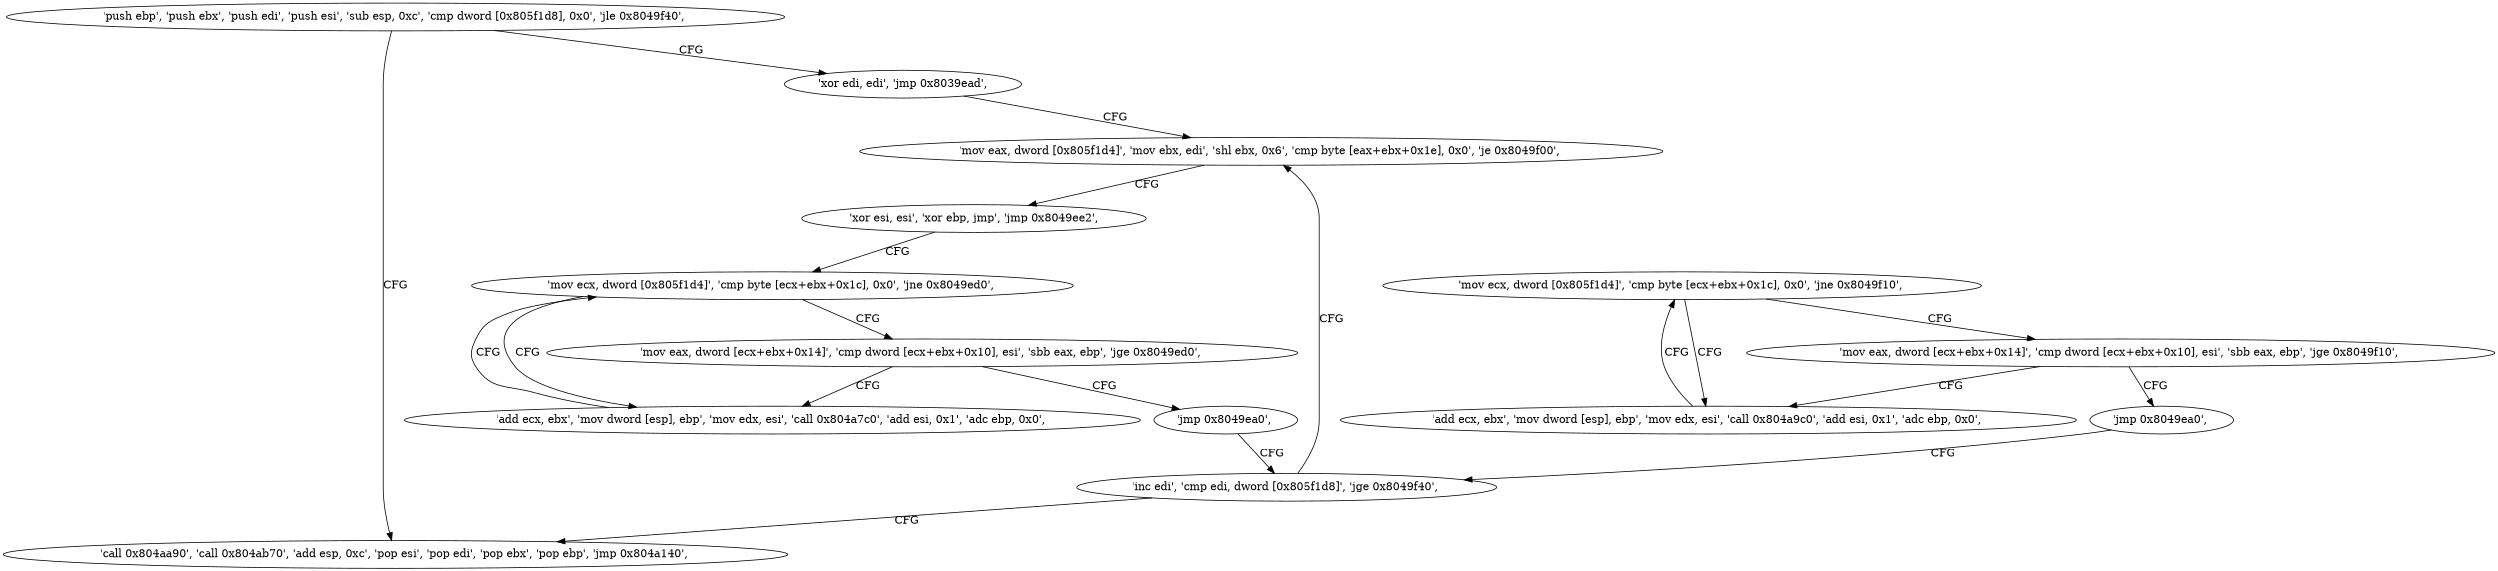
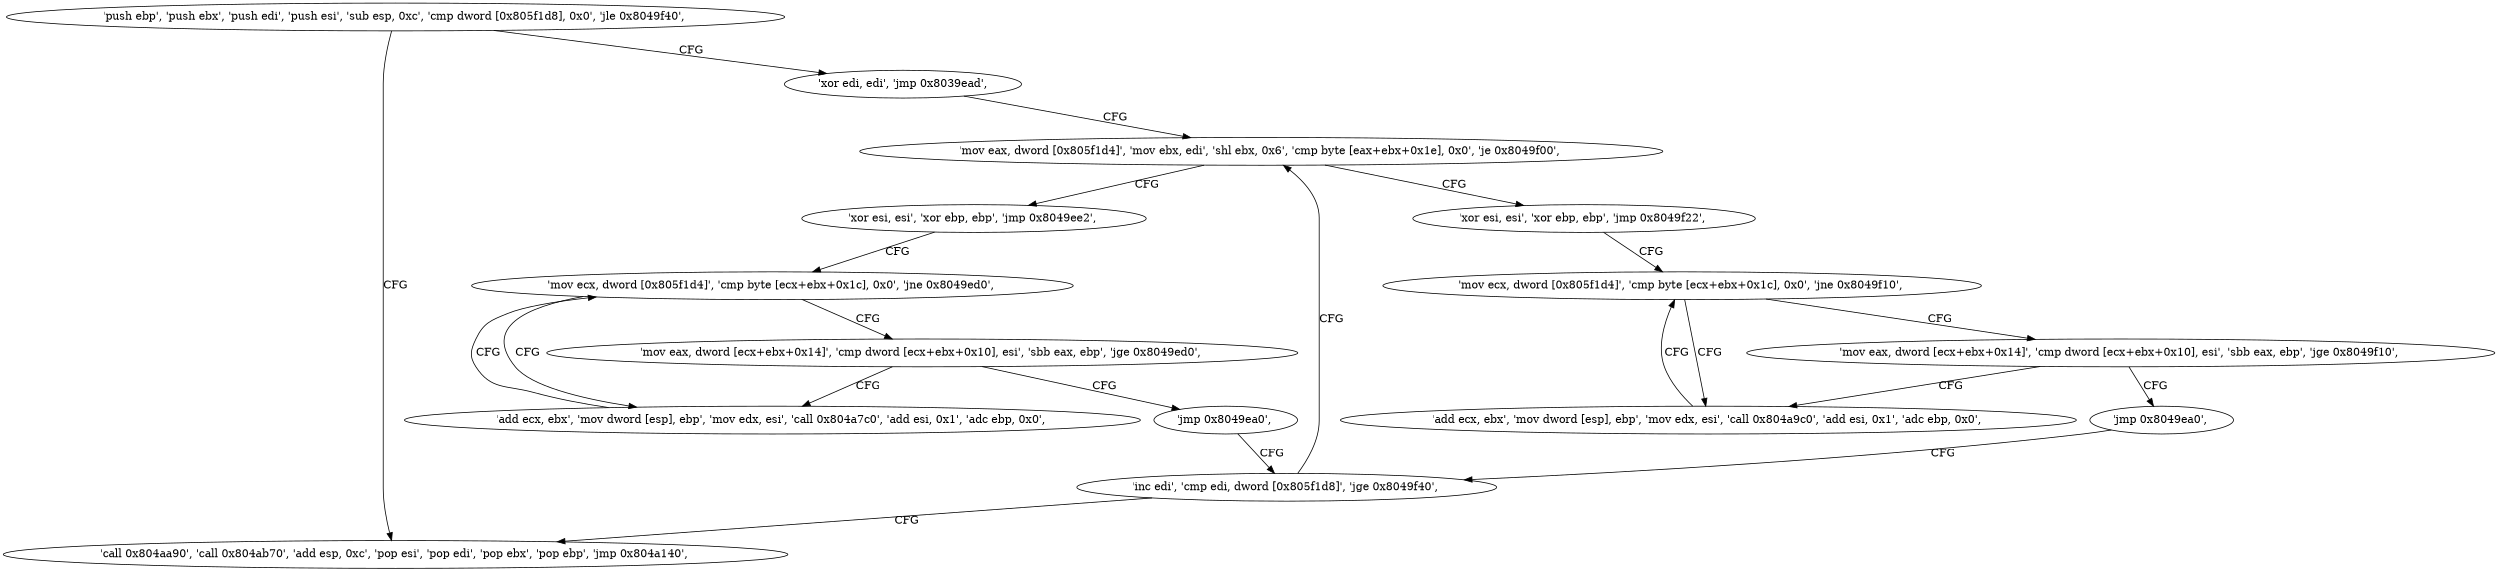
(974, 219) -> (974, 219)
none -> (1584, 219)
